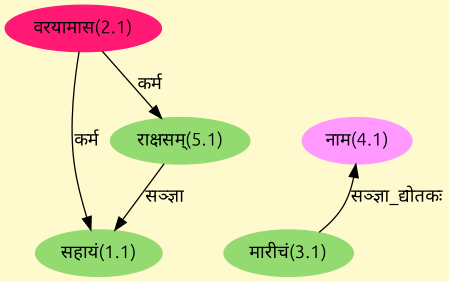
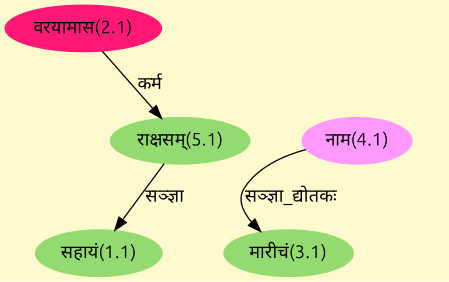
(72, 135) -> none
(342, 208) -> (256, 174)
